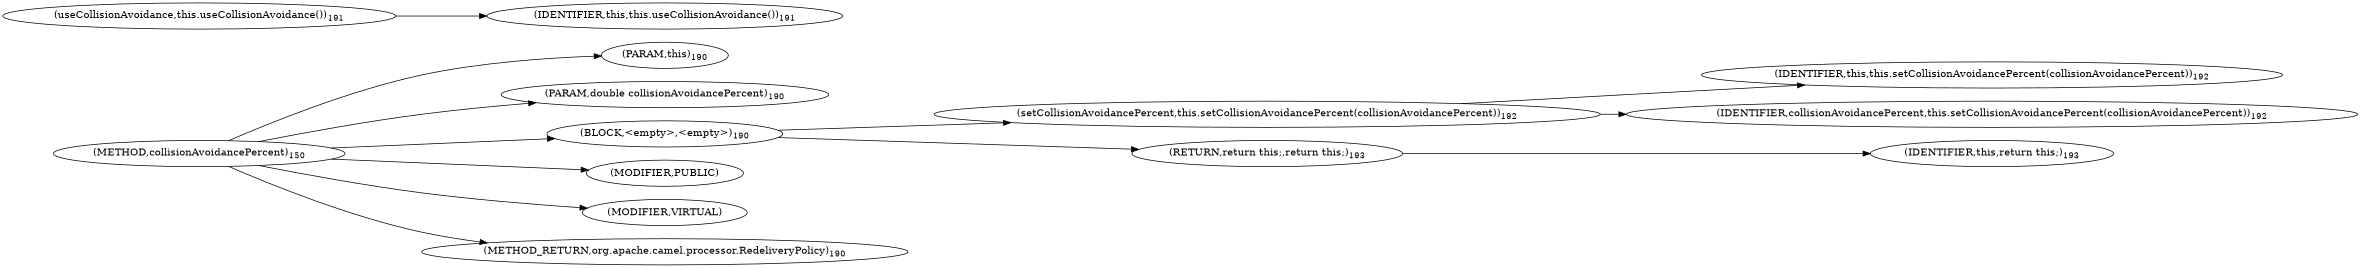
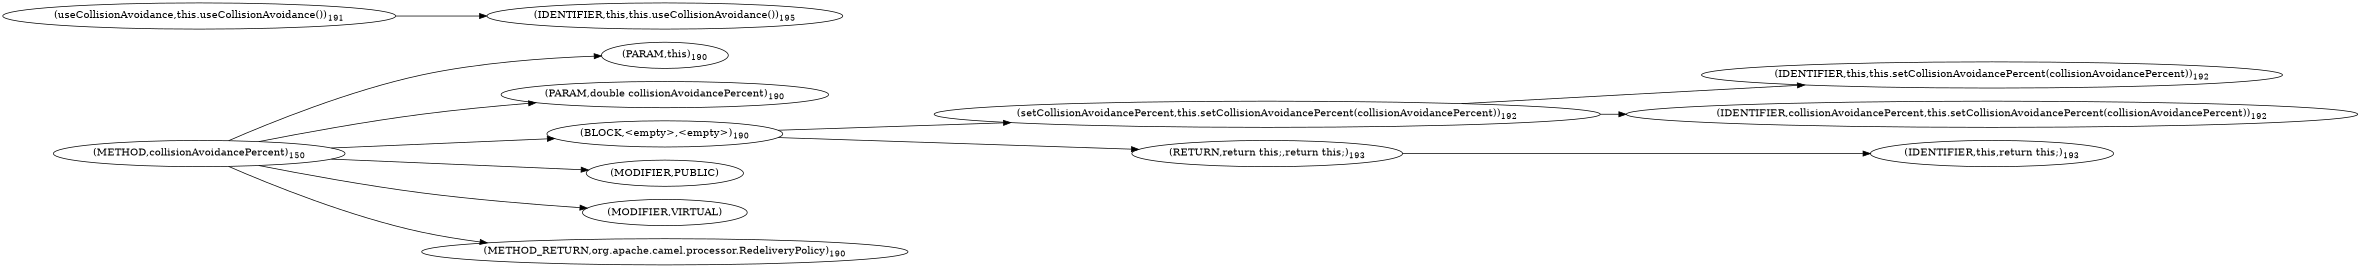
(787, 15) -> (787, 15)
